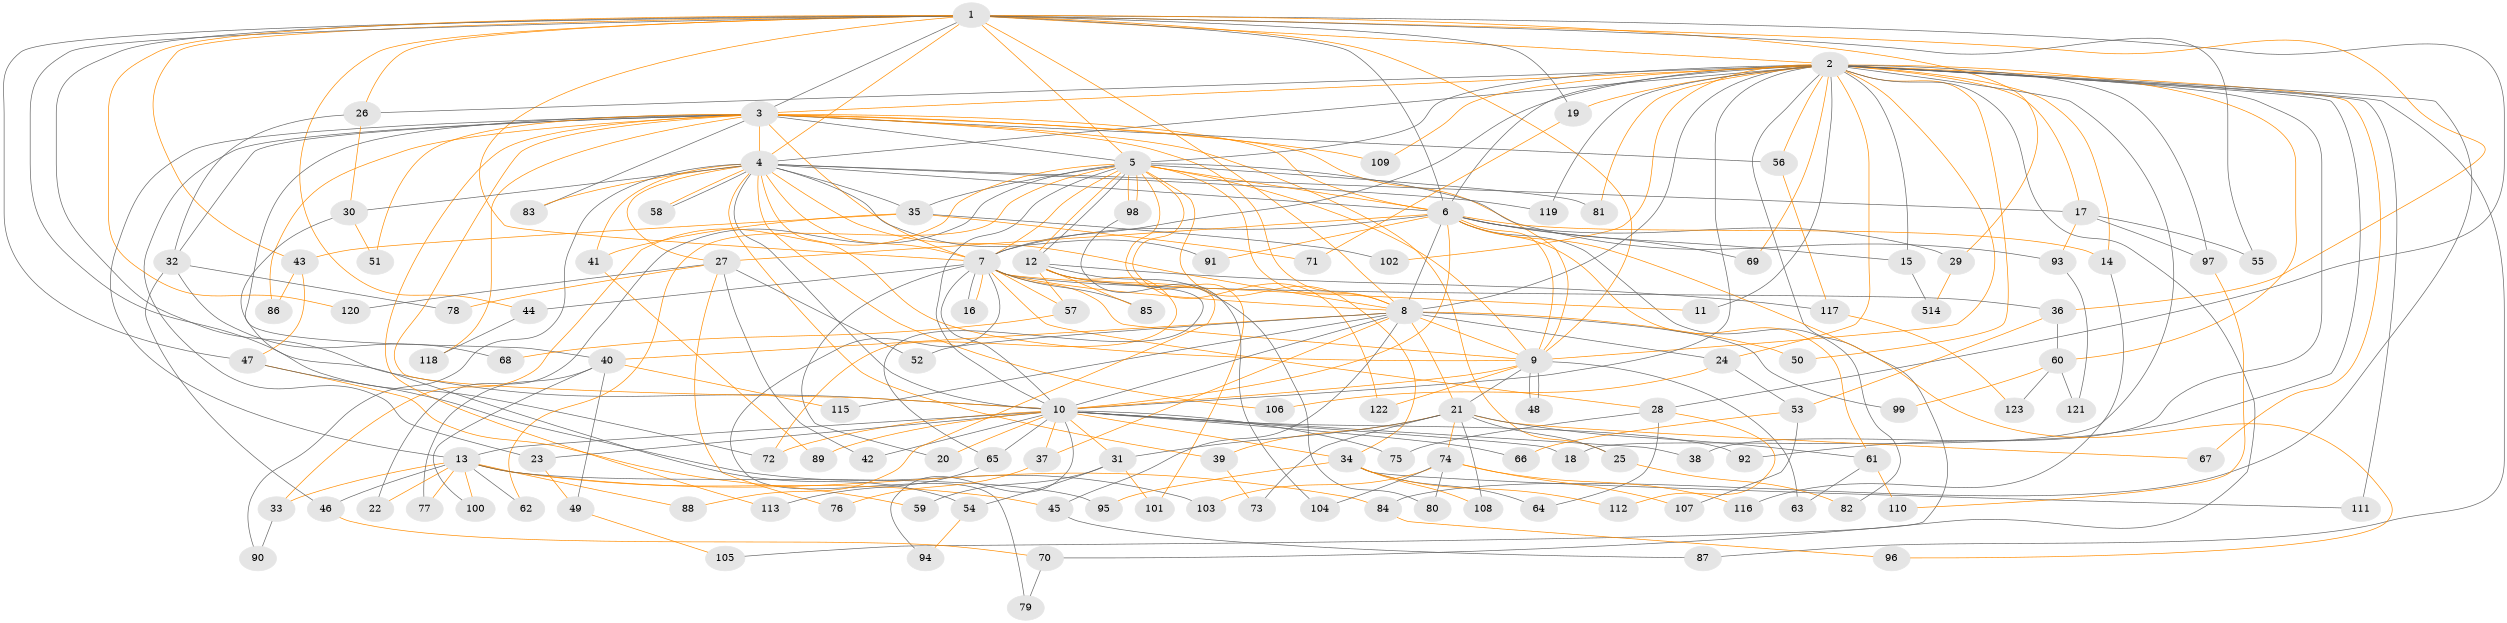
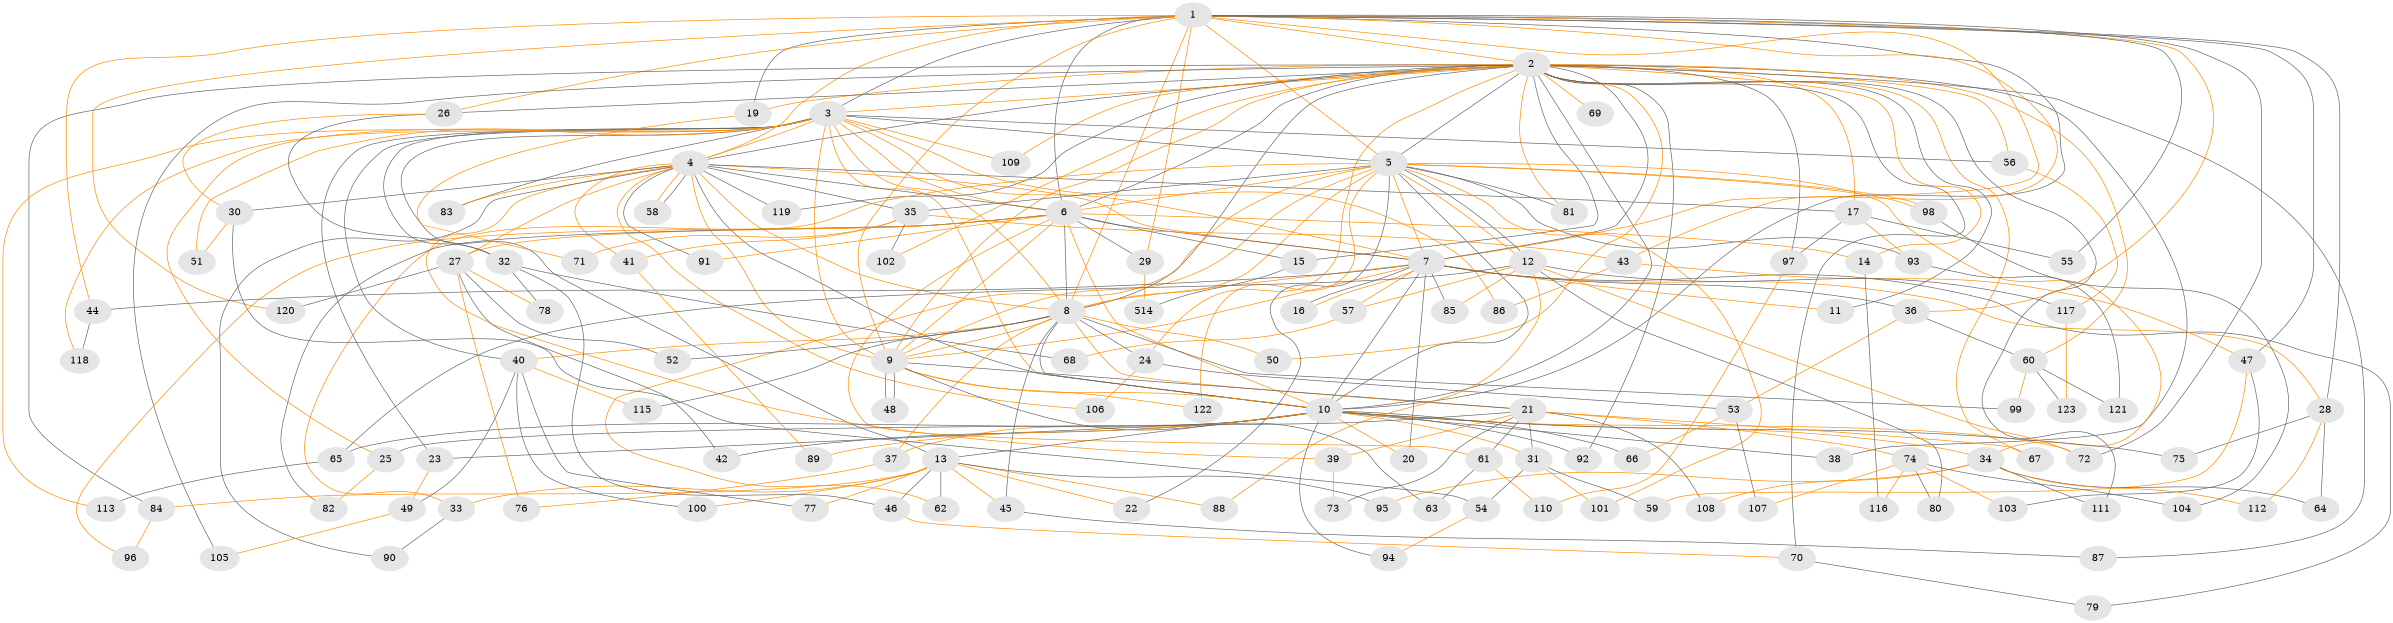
(1599, 237) -> none
(1571, 460) -> none
